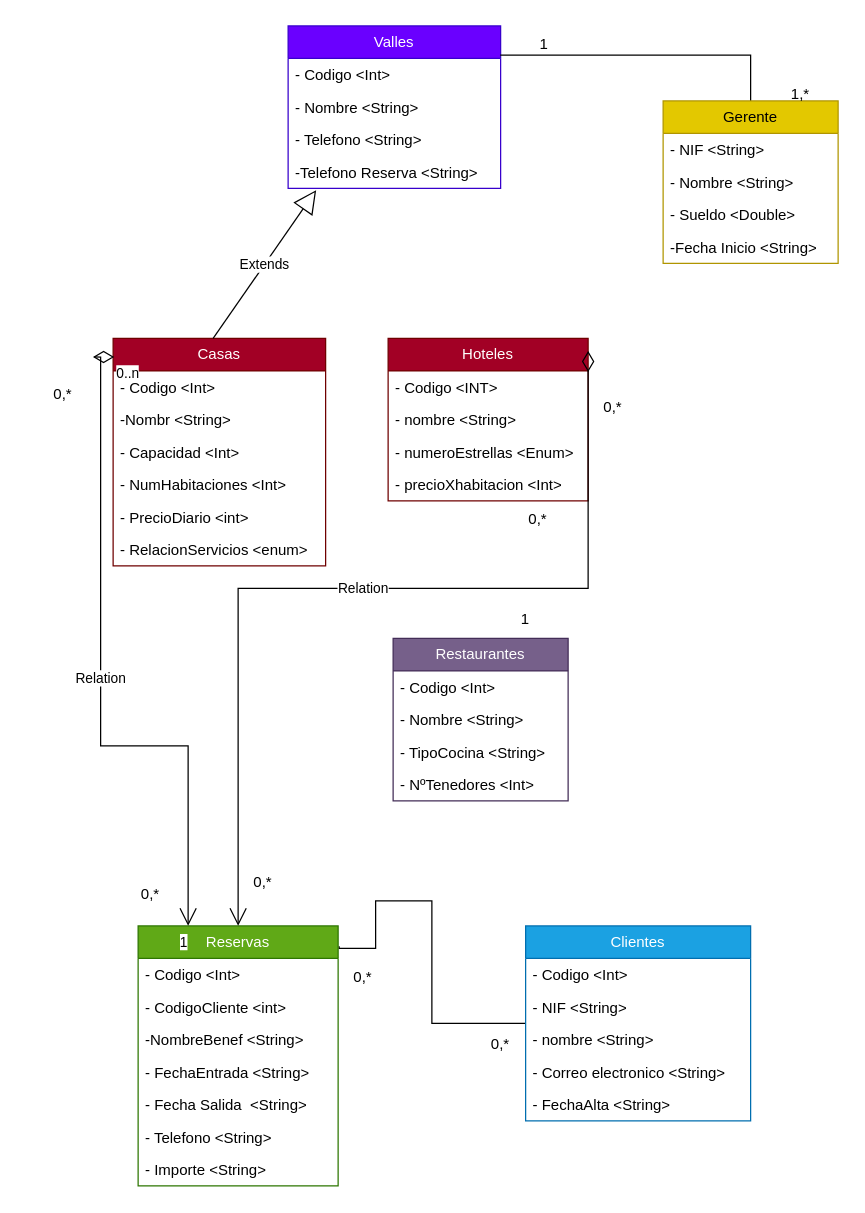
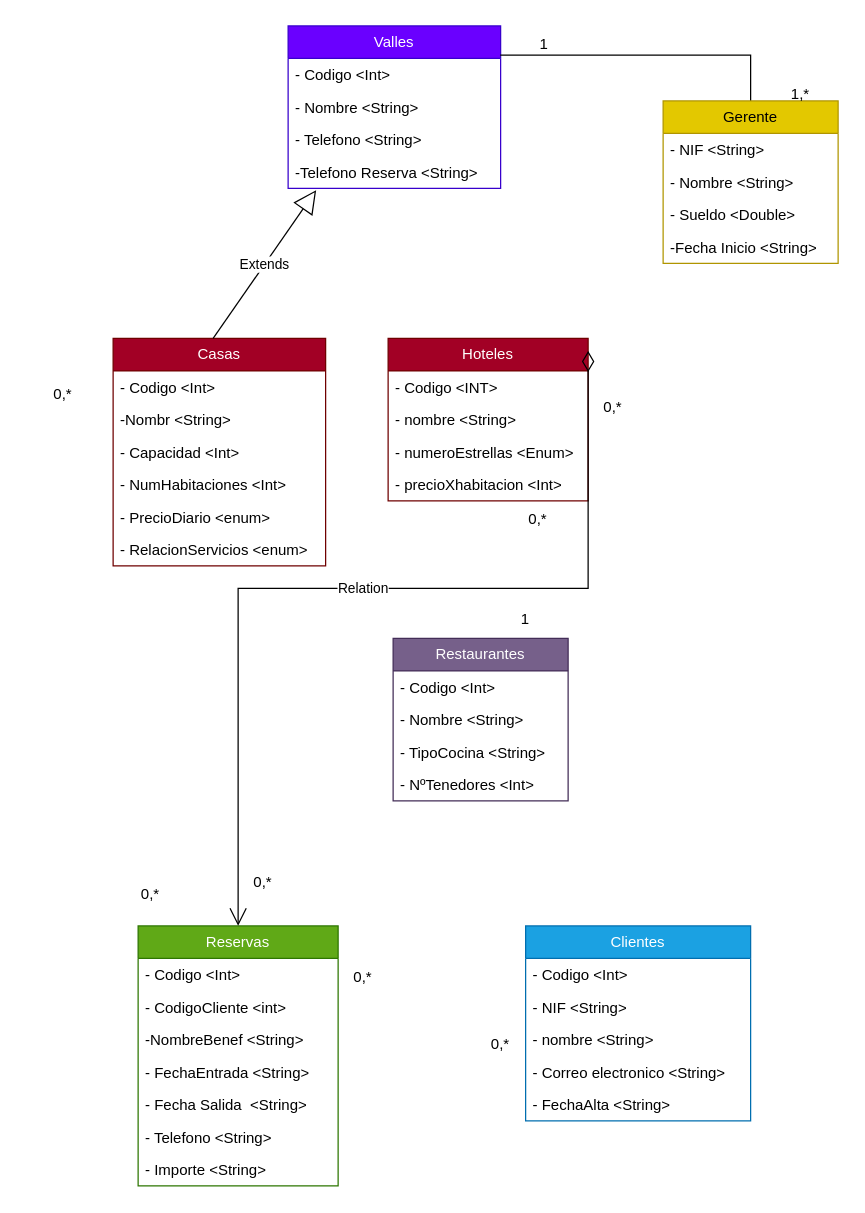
(193, 518) -> (199, 518)
(101, 680) -> none
(432, 937) -> none
